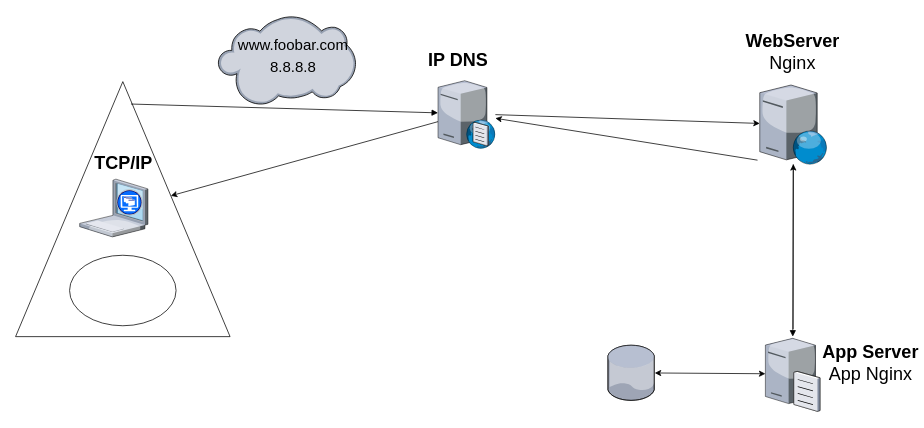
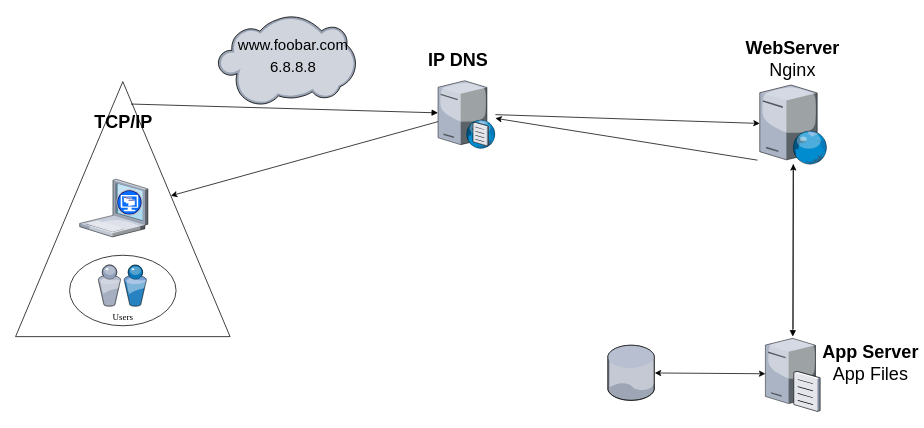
(793, 51) -> (793, 59)
(293, 54) -> (293, 54)
(123, 163) -> (123, 122)
none -> (122, 285)
(871, 363) -> (871, 363)
